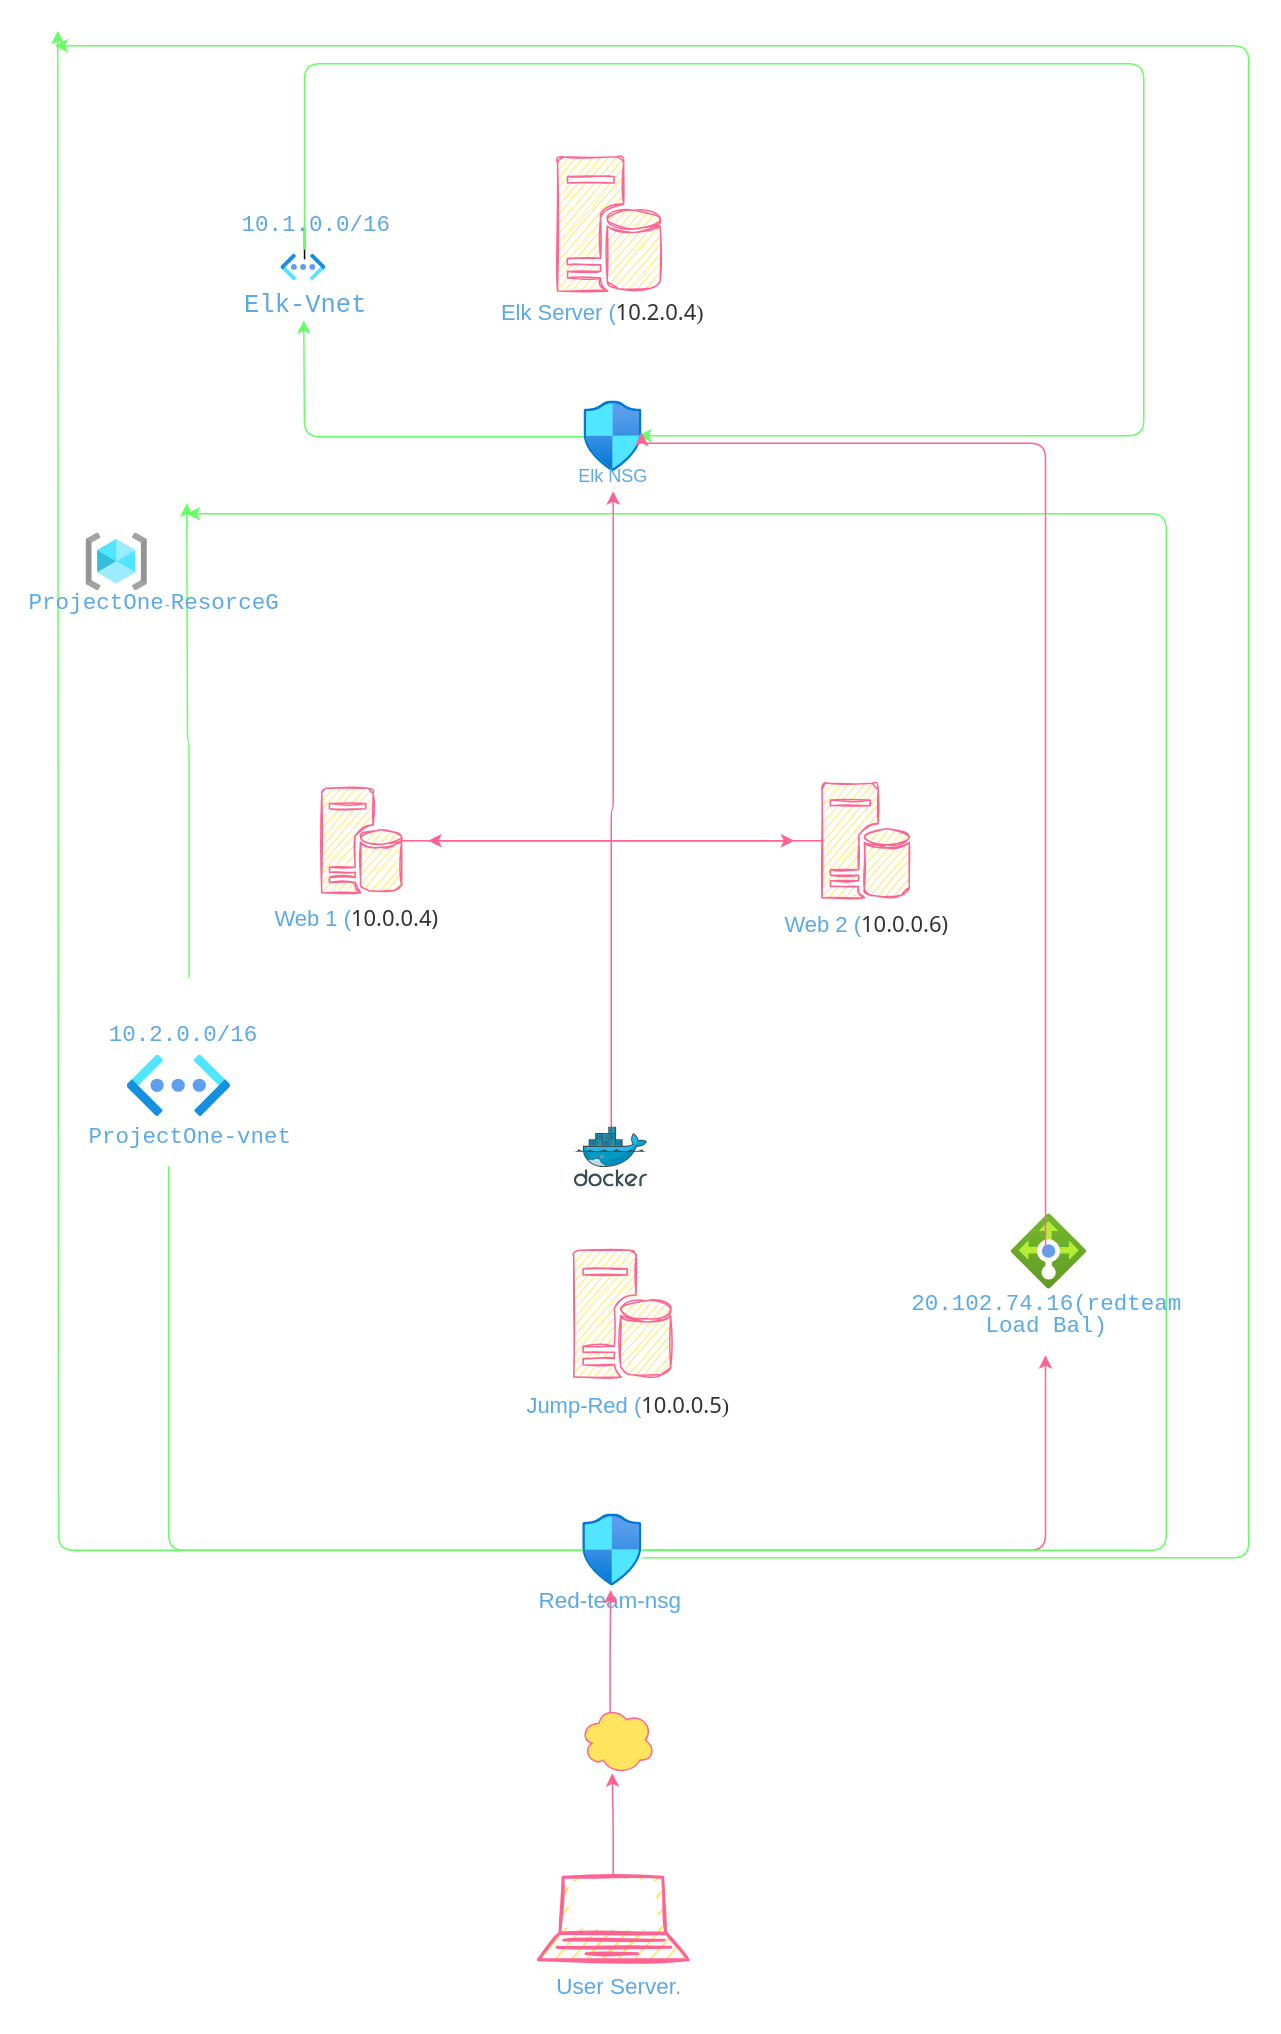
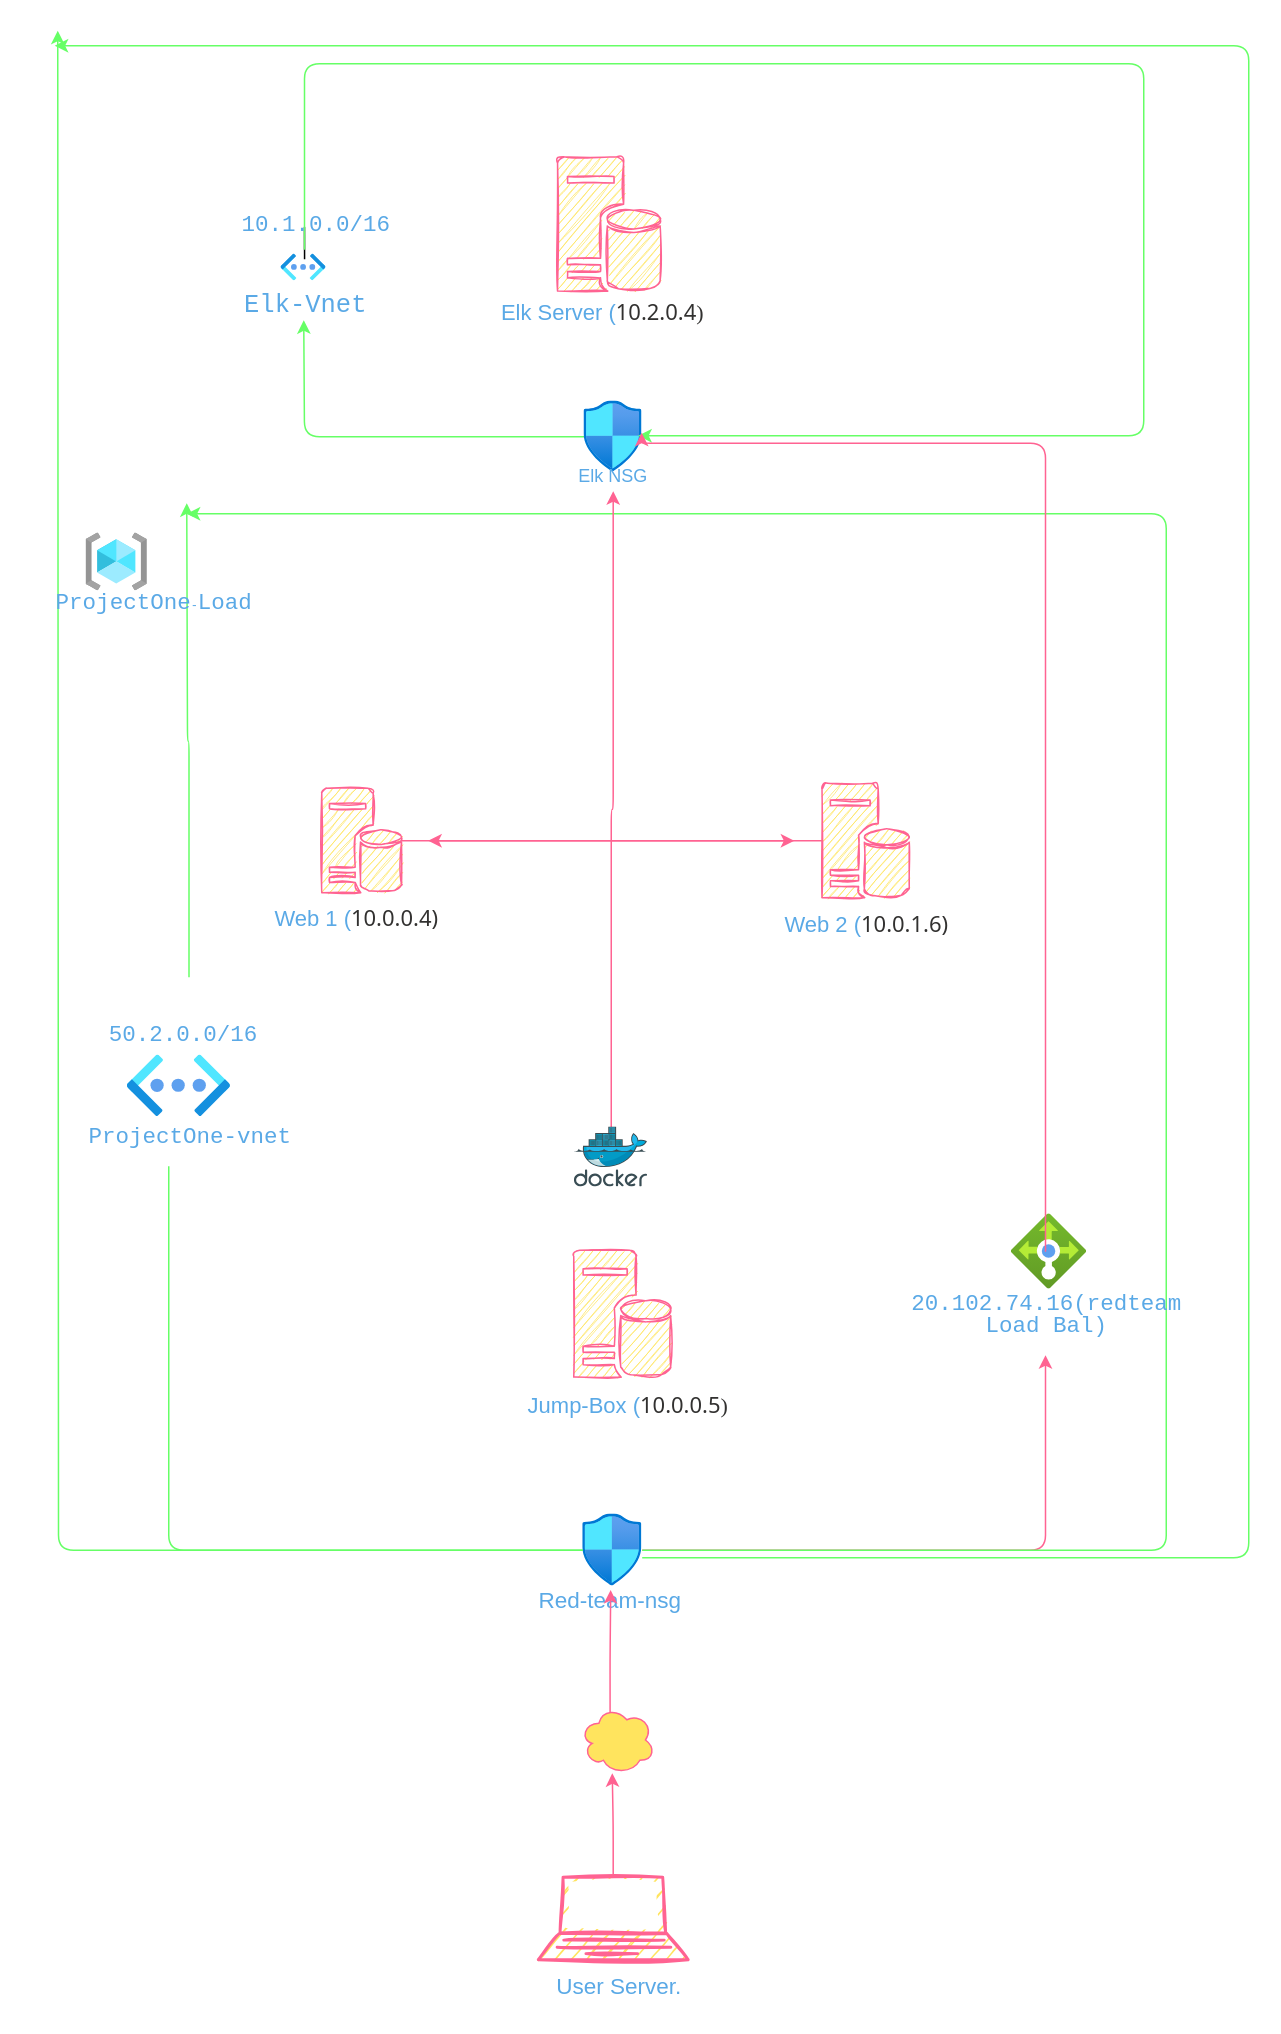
(155, 593) -> (155, 593)
(867, 905) -> (867, 905)
(191, 1024) -> (191, 1024)
(629, 1396) -> (629, 1396)
